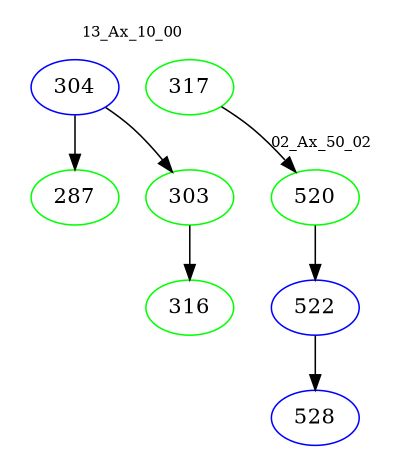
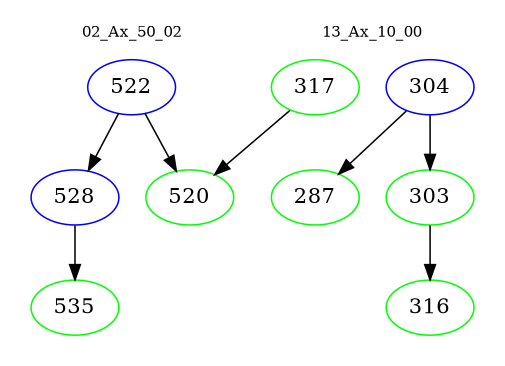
(315, 245) -> (157, 135)
none -> (75, 308)
